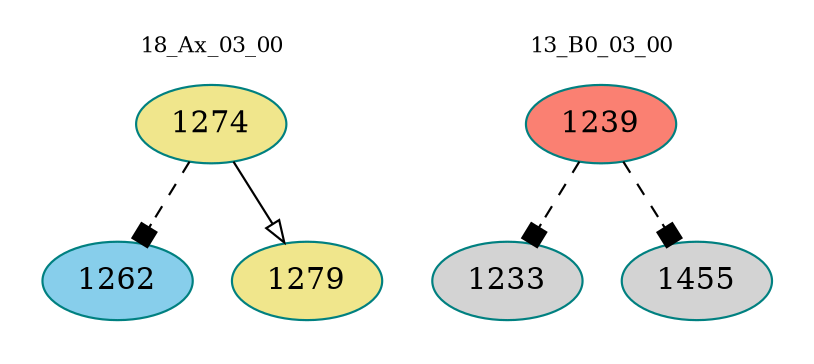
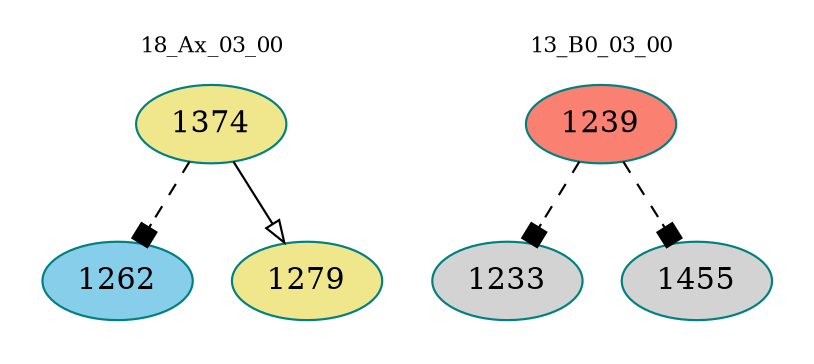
(211, 124) -> (211, 124)
